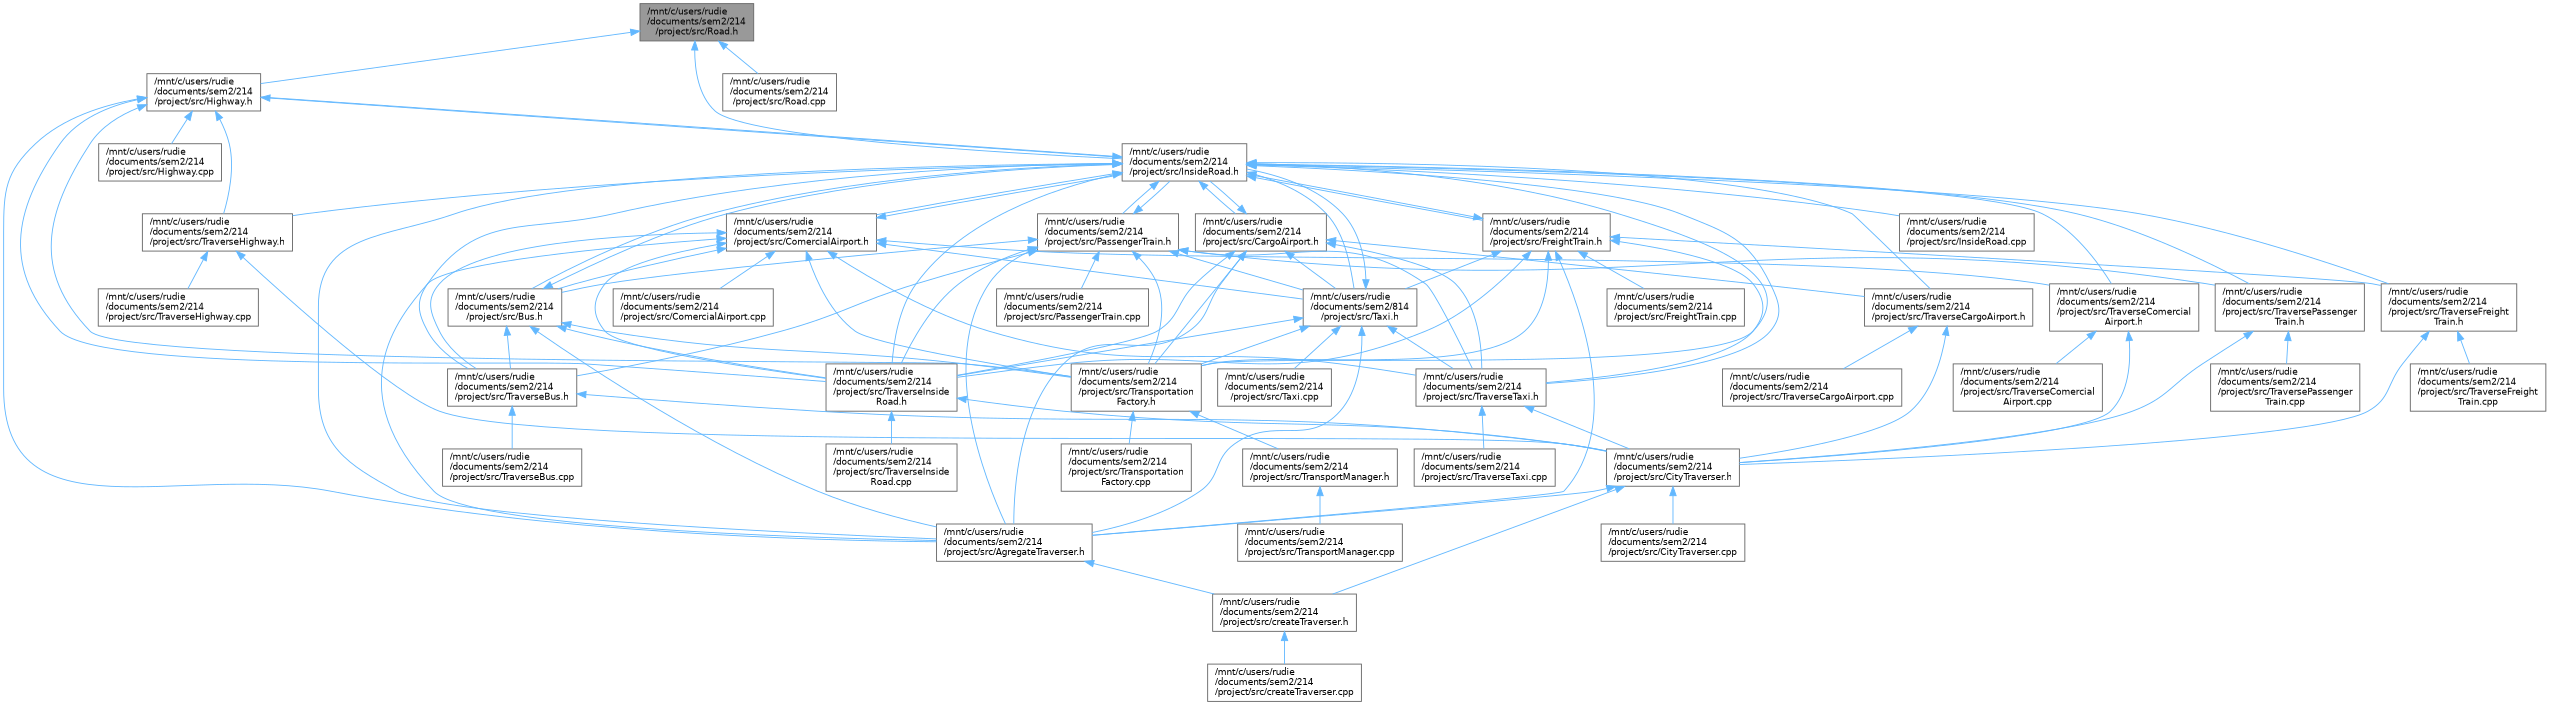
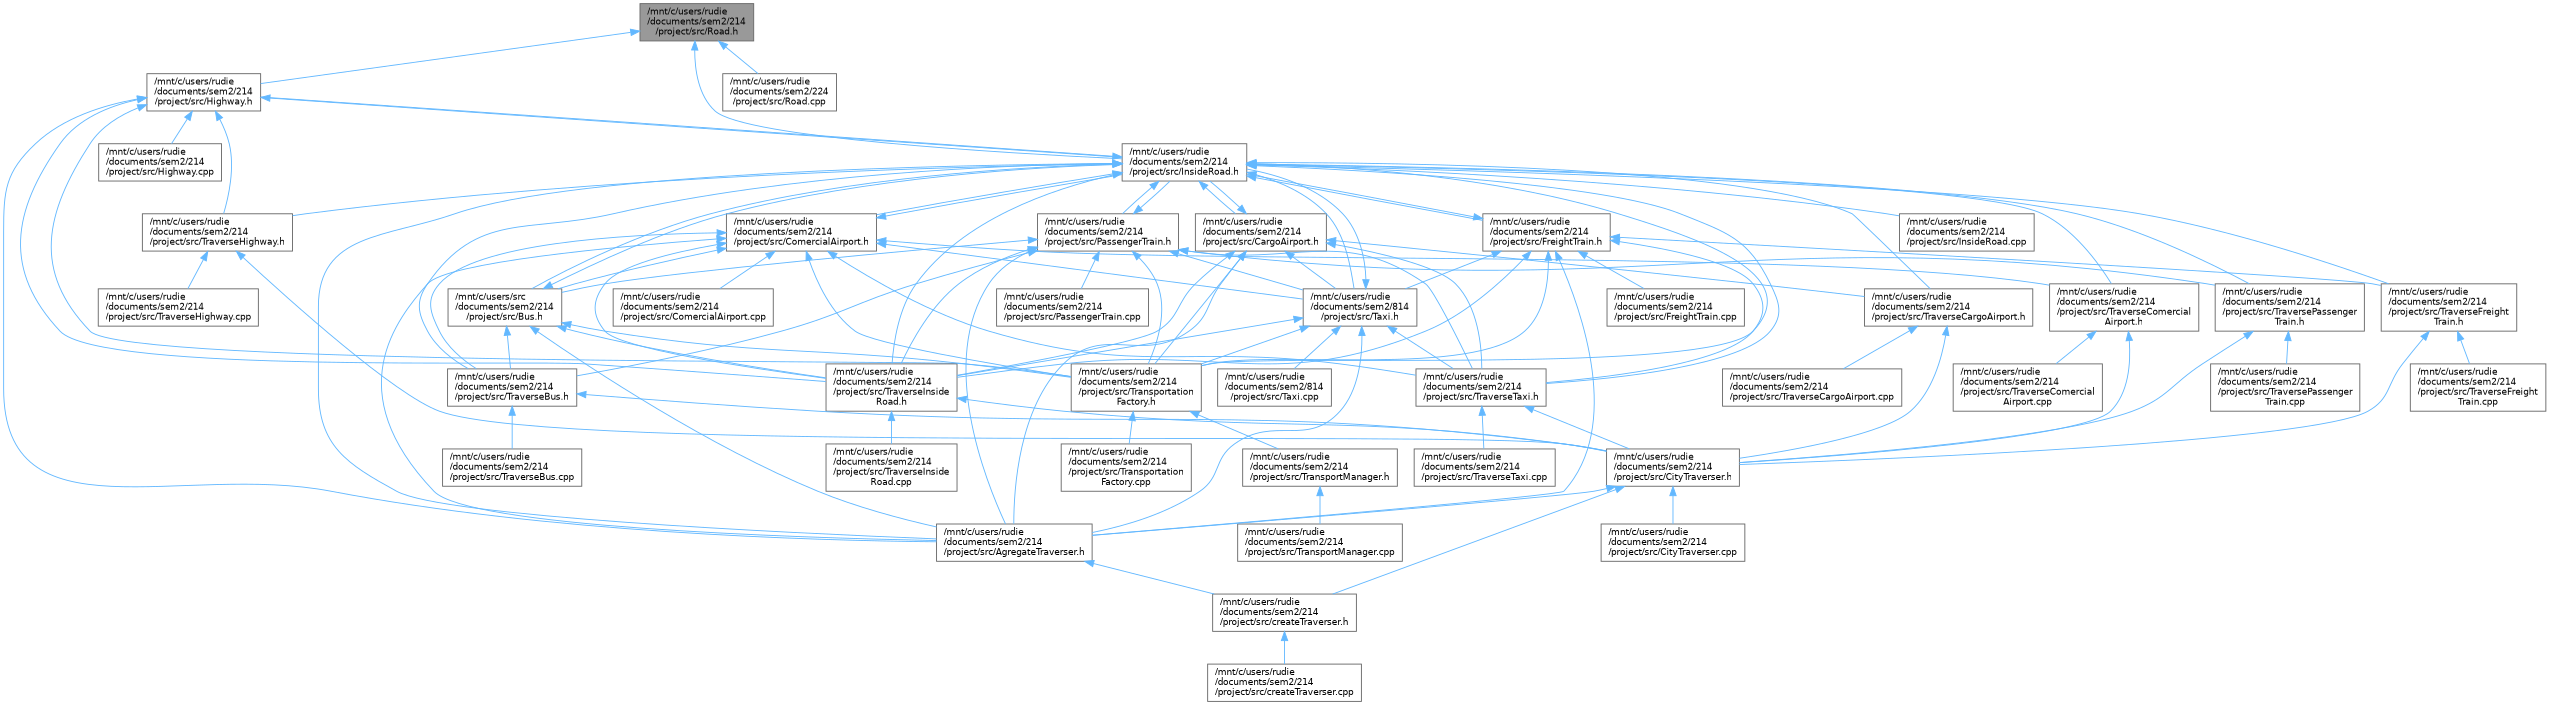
(780, 92) -> (780, 92)
(505, 307) -> (505, 307)
(1275, 388) -> (1275, 388)
